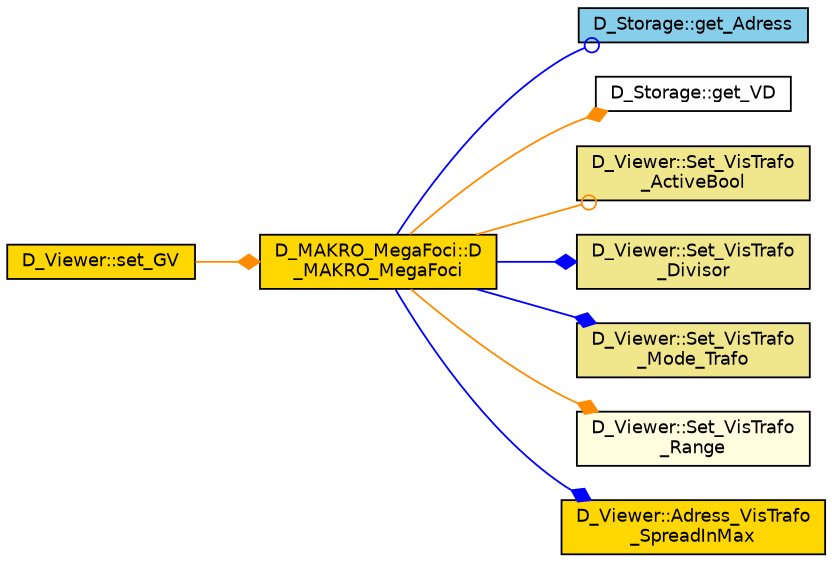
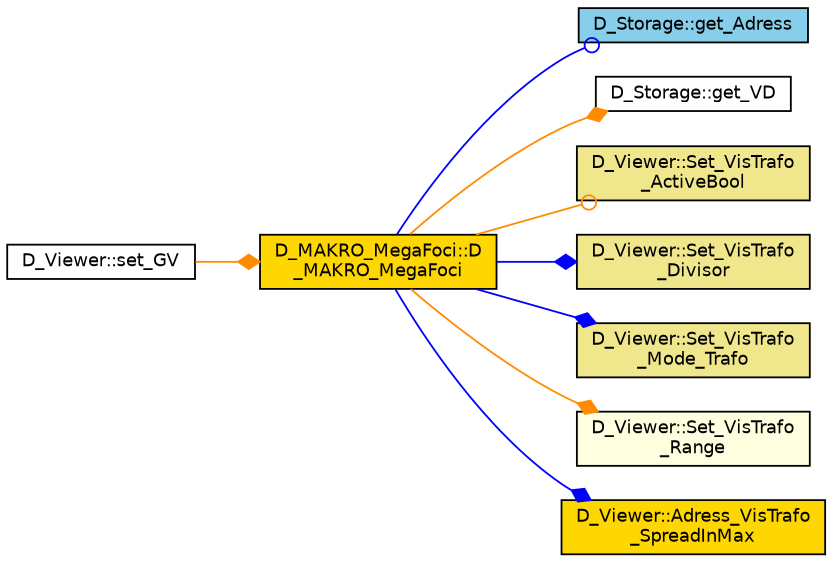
(101, 262) -> (101, 262)
